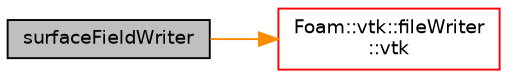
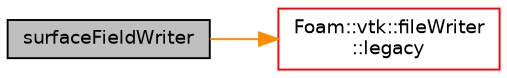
(389, 39) -> (389, 39)
